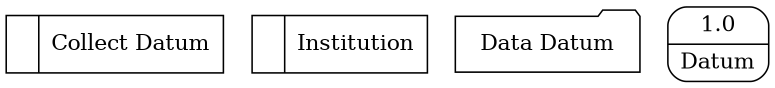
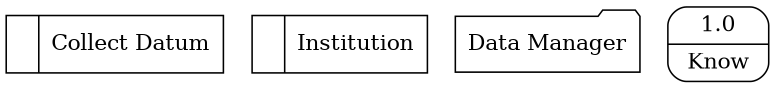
(548, 44) -> (548, 44)
(718, 62) -> (718, 62)
